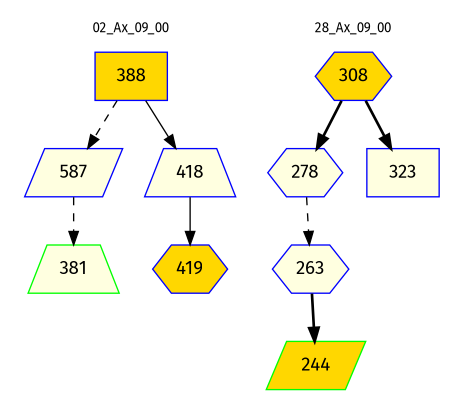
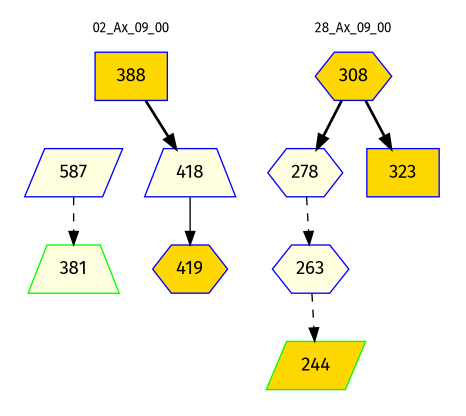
(106, 119) -> none
(157, 119) -> (157, 119)
(403, 173) -> (403, 173)
(313, 311) -> (313, 311)
